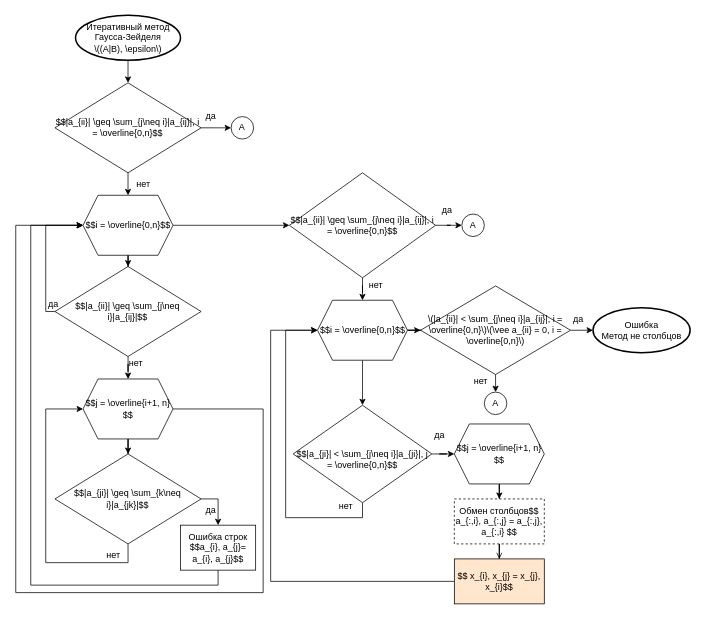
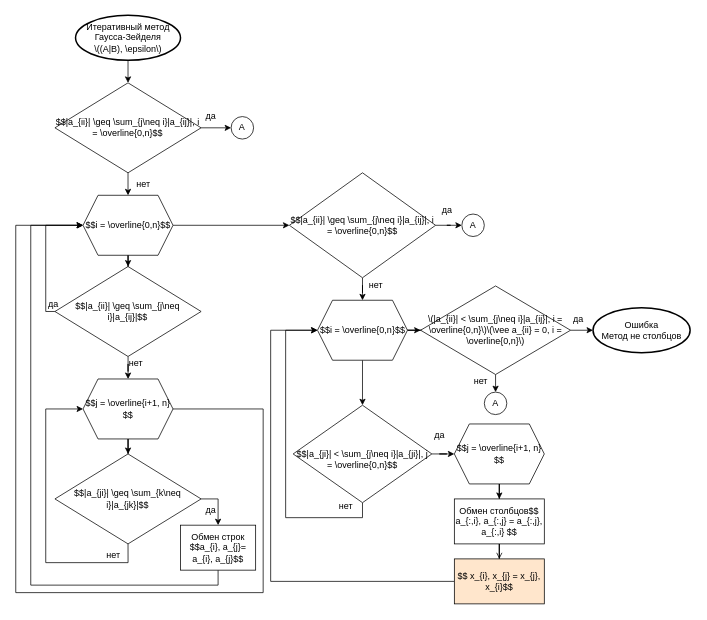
(499, 522) -> (499, 522)
(218, 548) -> (218, 548)
